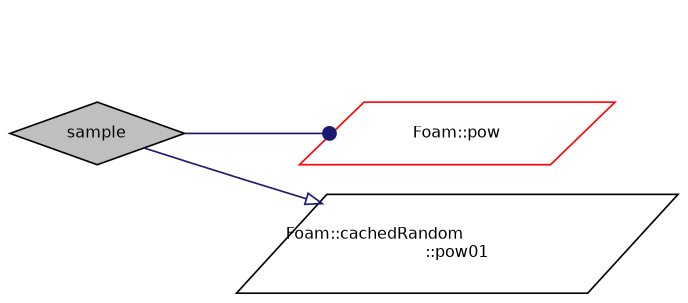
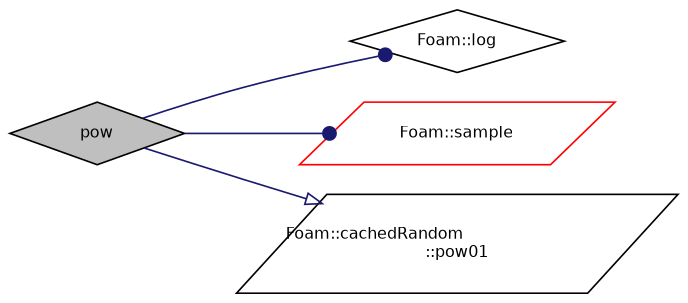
none -> (457, 41)
(97, 133) -> (97, 133)
(457, 133) -> (457, 133)
